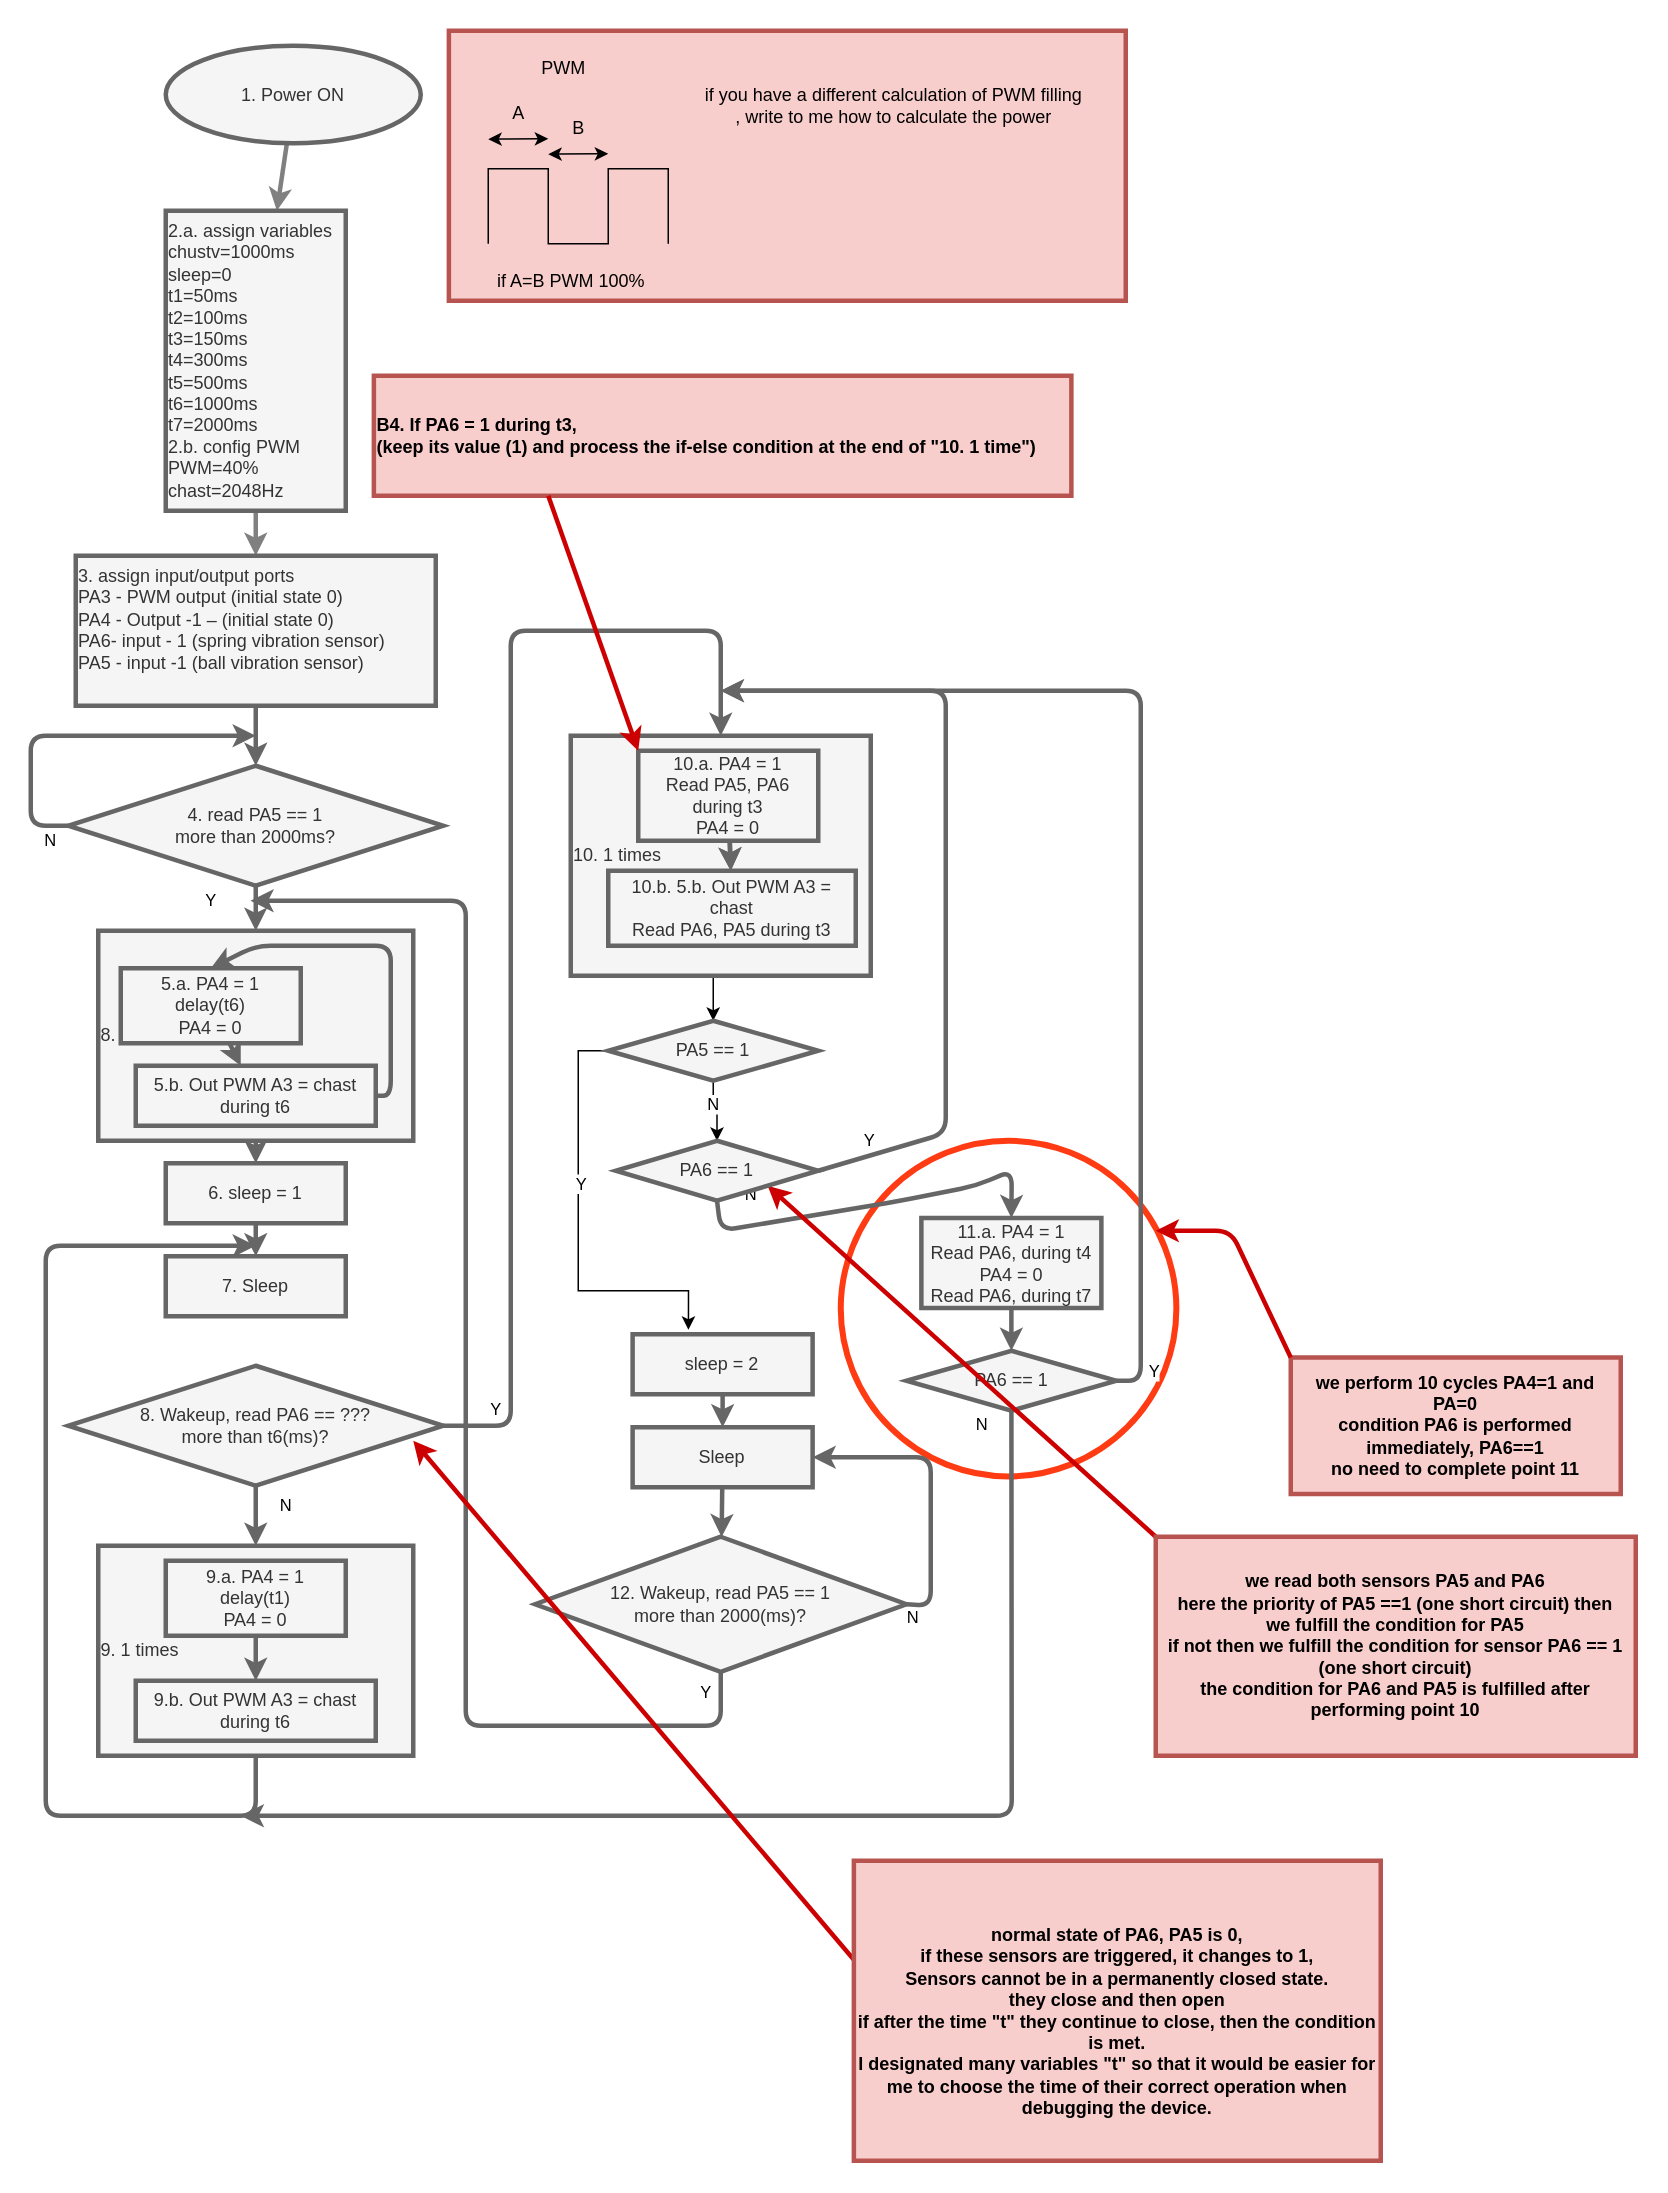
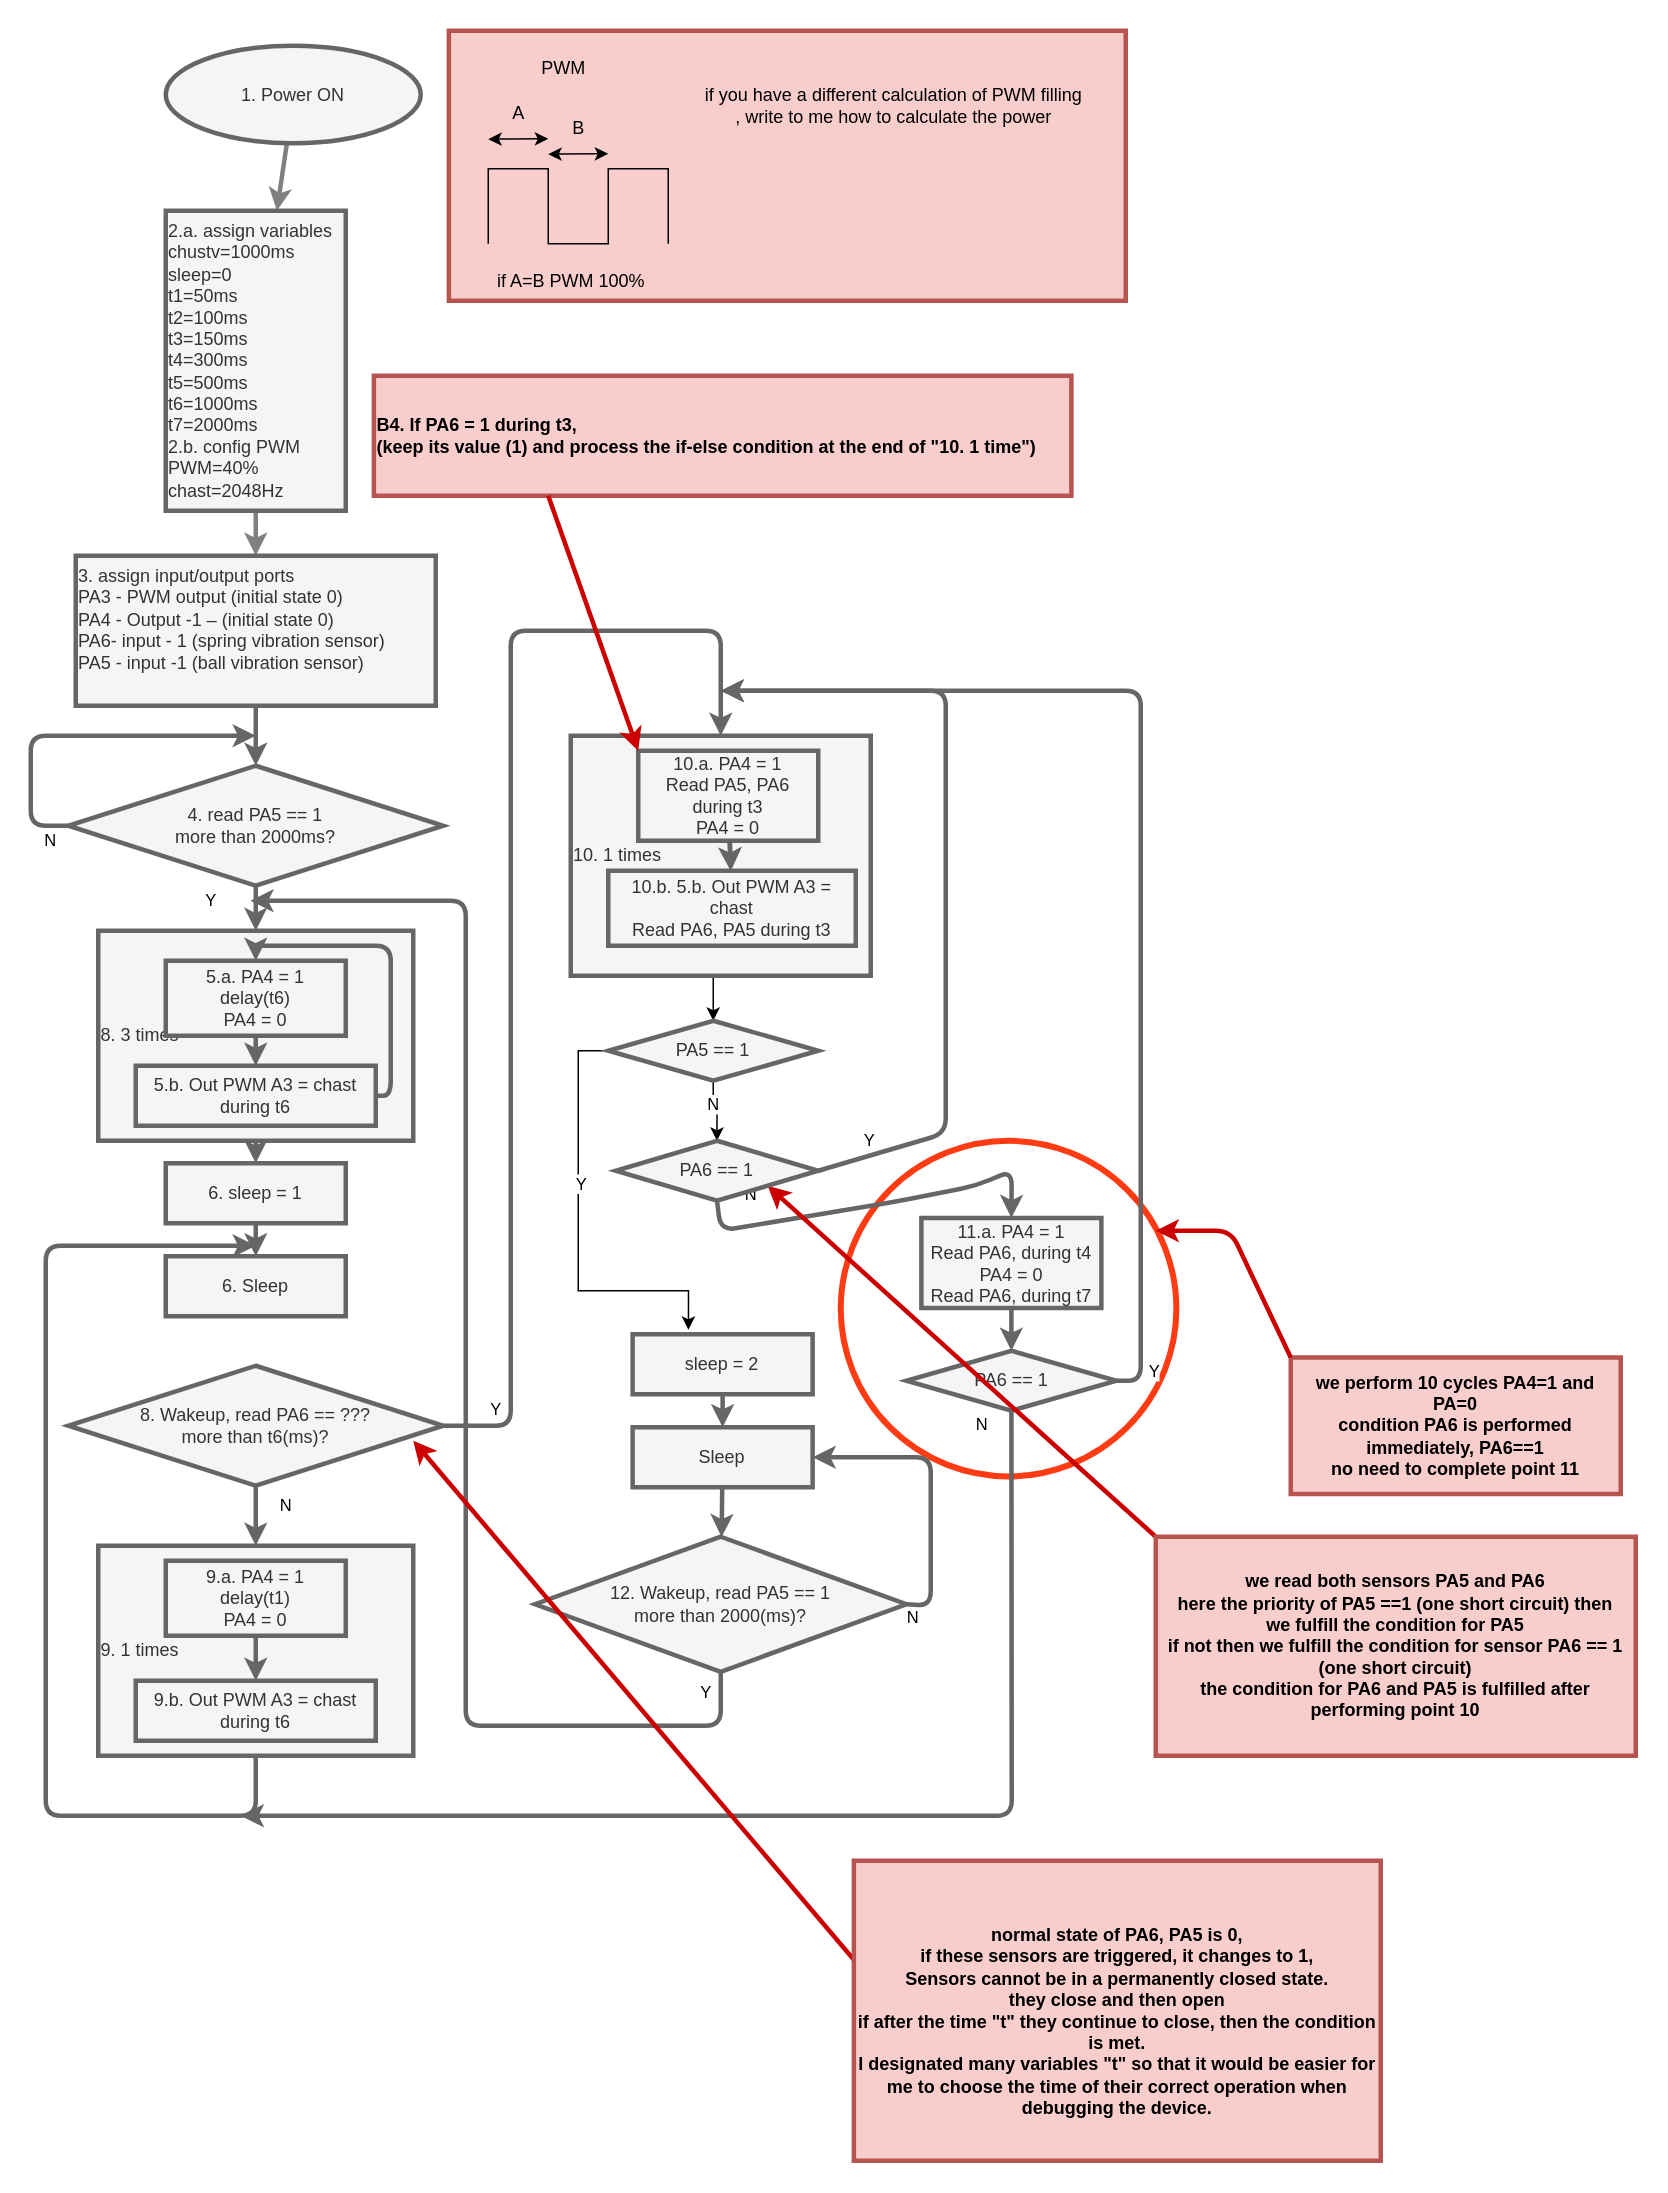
(211, 1006) -> (256, 998)
(256, 1286) -> (256, 1286)
